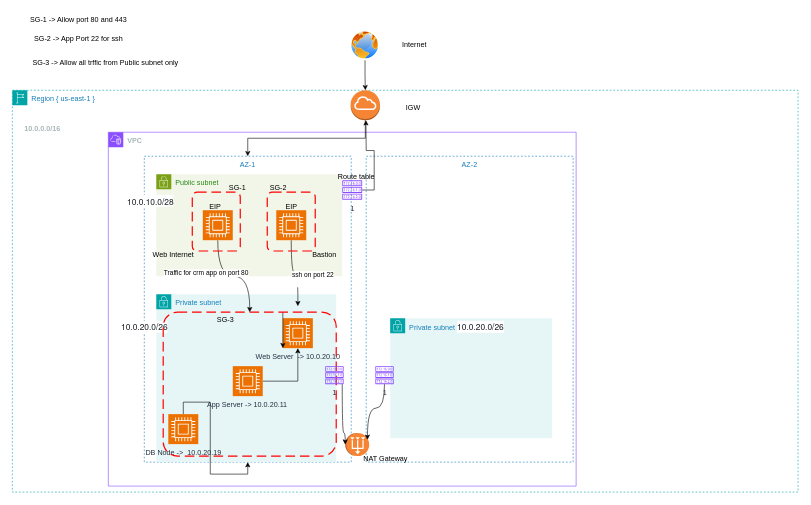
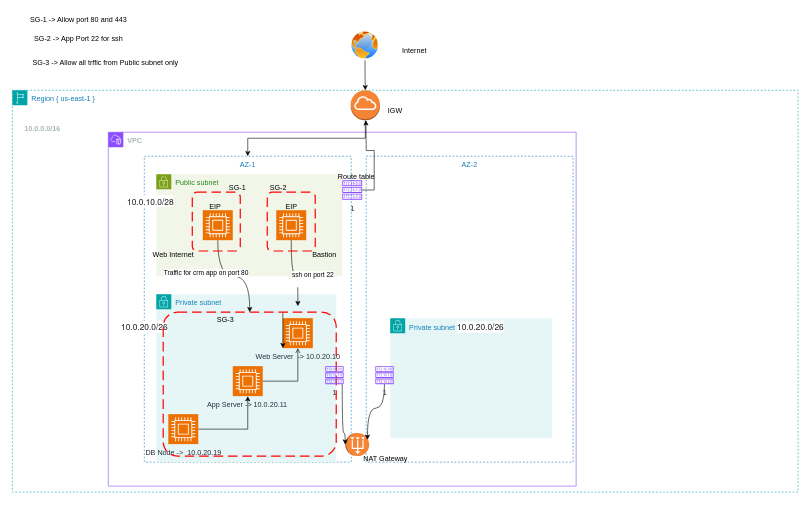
(414, 45) -> (414, 51)
(413, 108) -> (395, 111)
(298, 353) -> (298, 352)
(248, 472) -> (248, 429)
